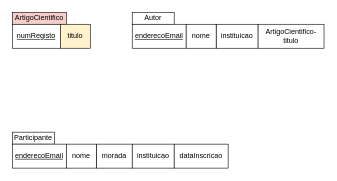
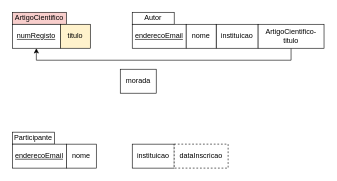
none -> (36, 57)
(114, 156) -> (138, 81)
(201, 156) -> (201, 156)
